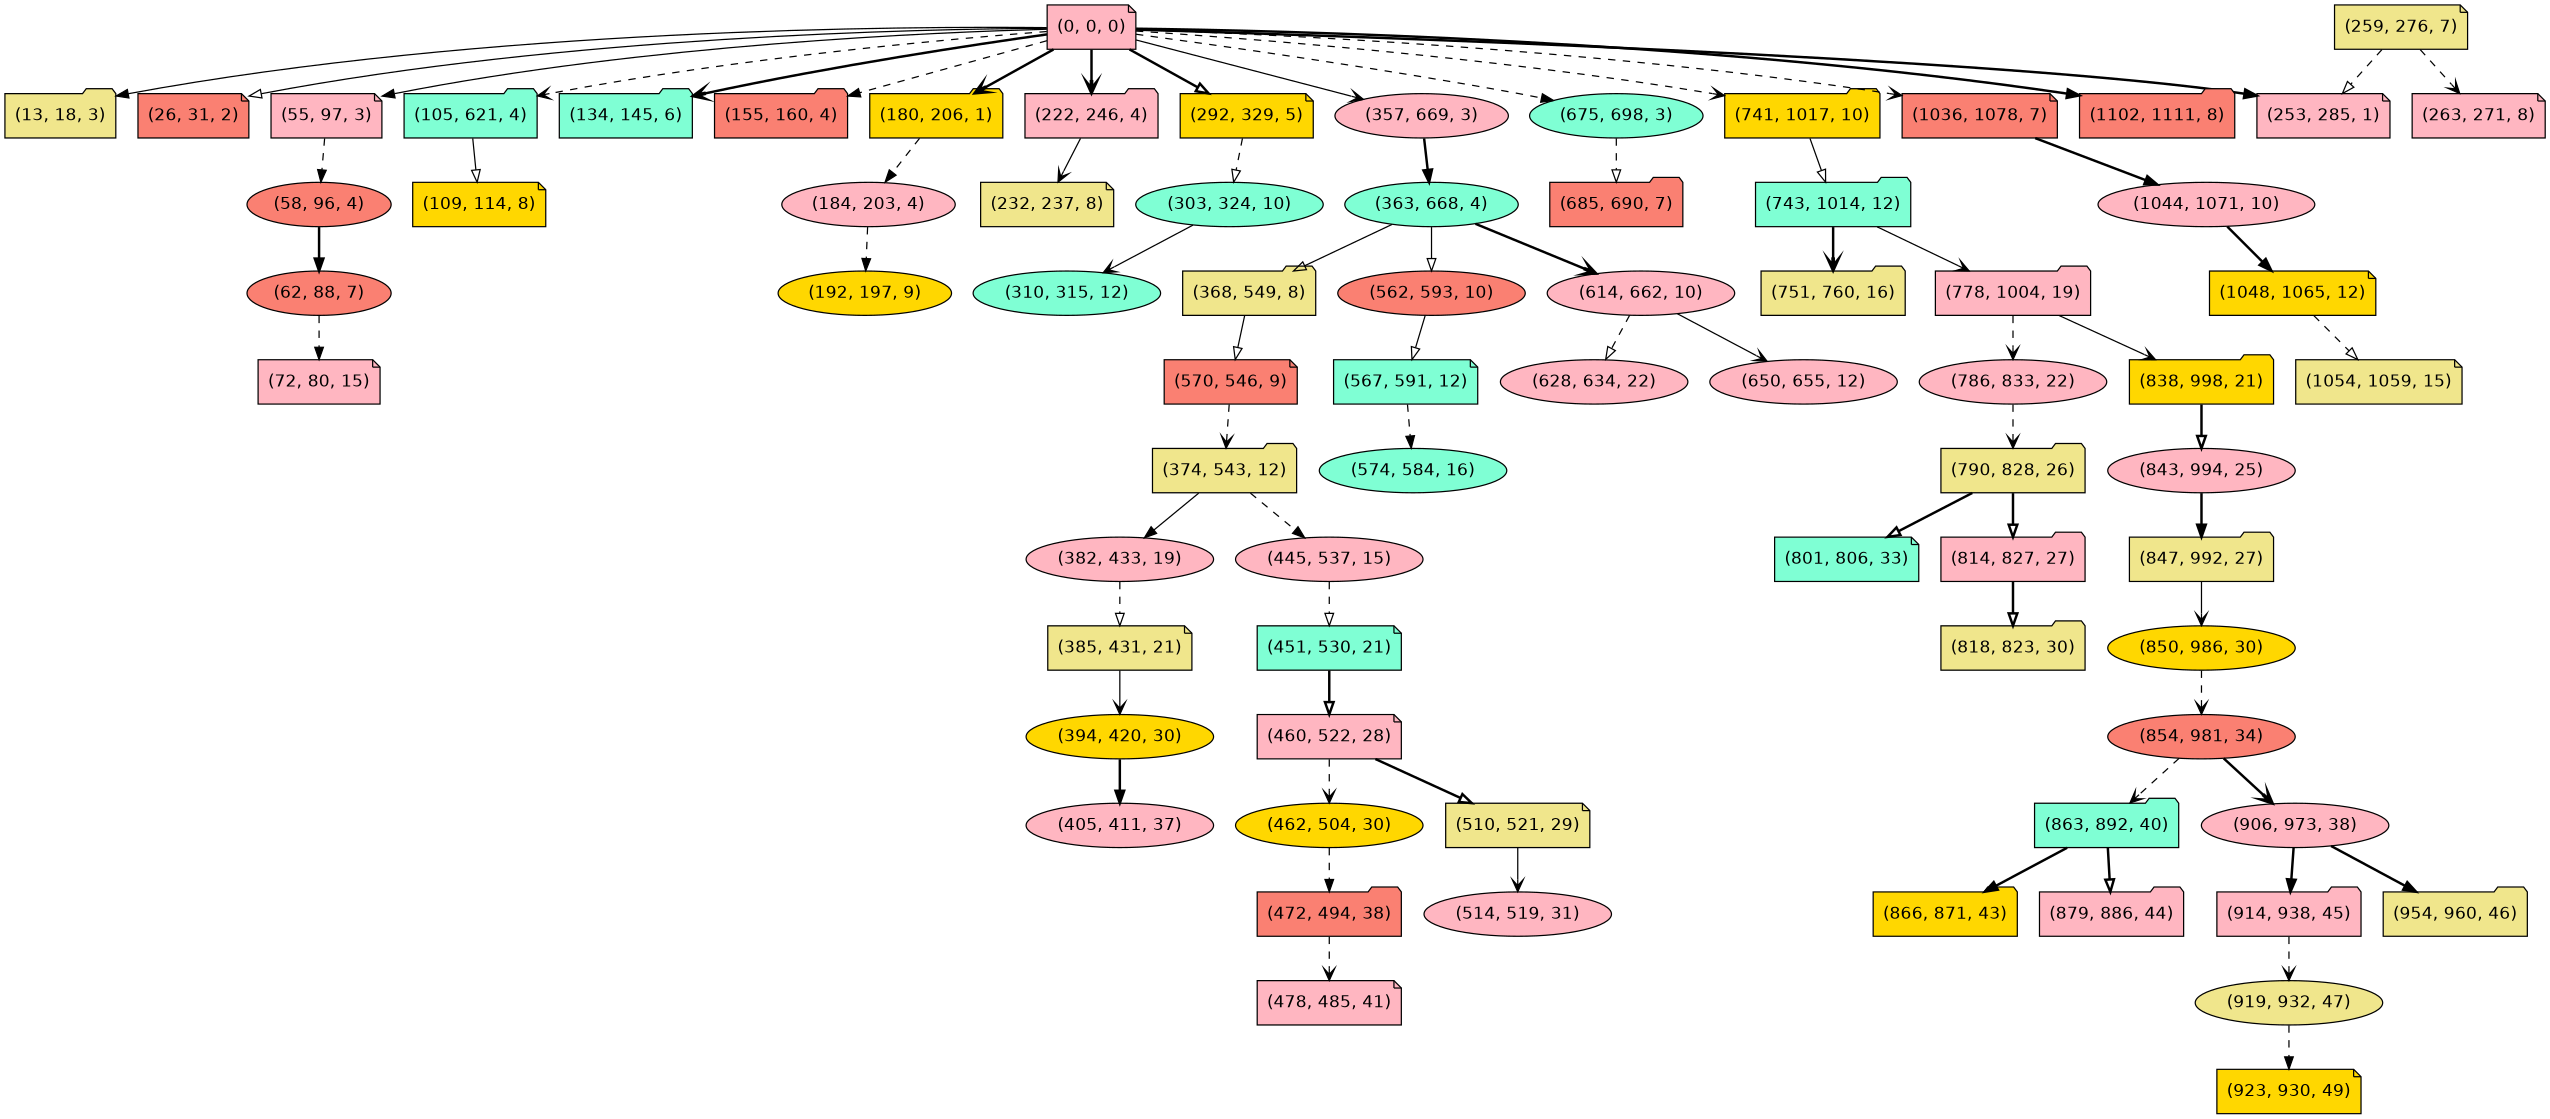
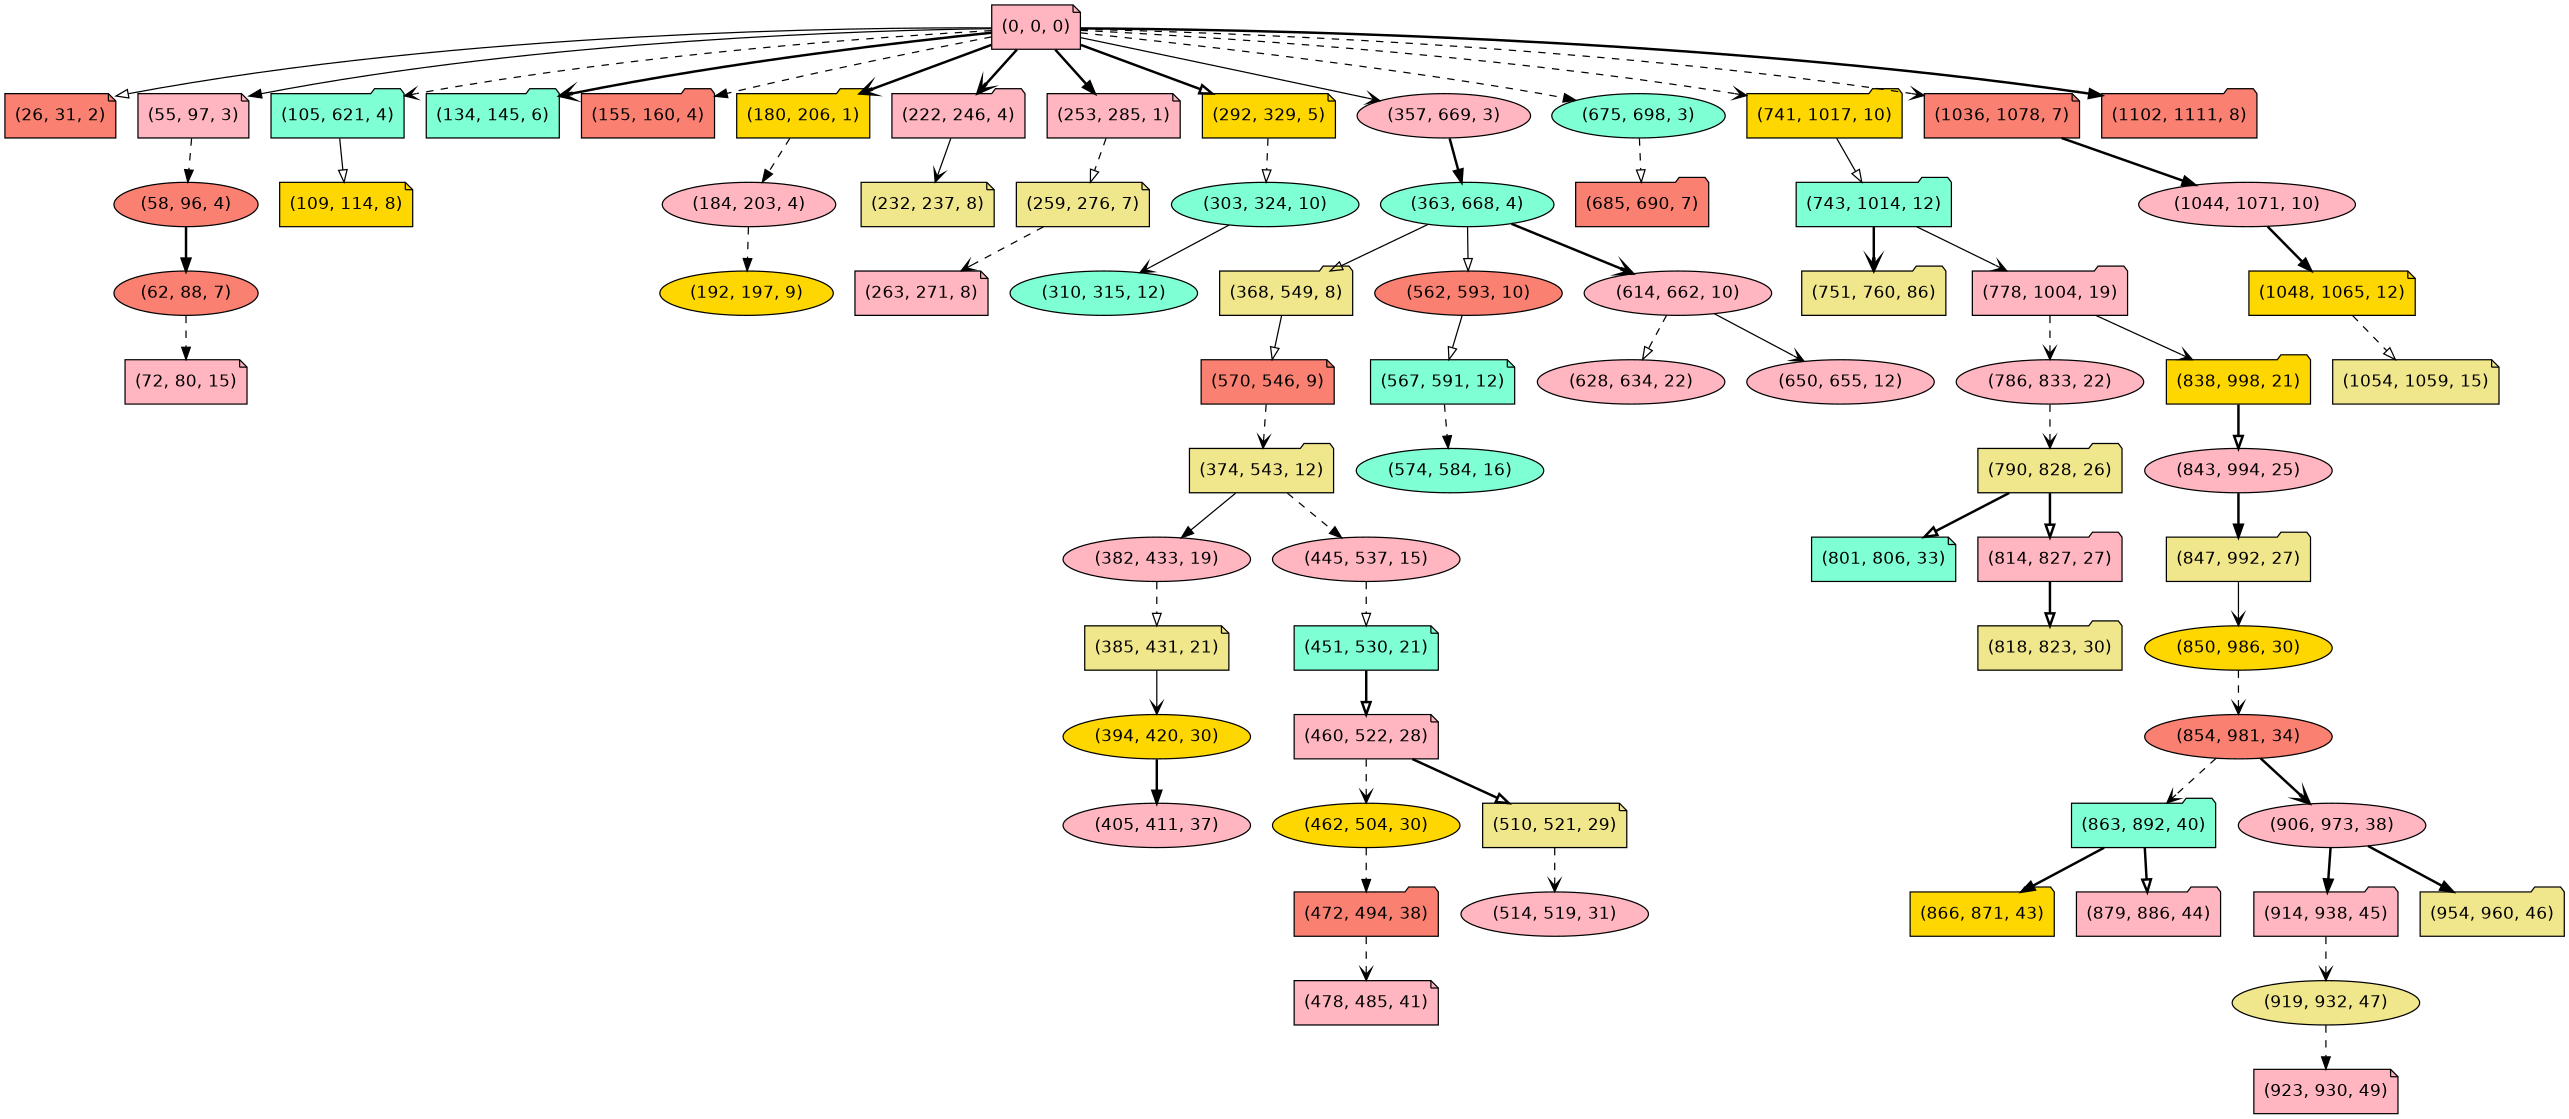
(2366, 67) -> (1100, 154)
(60, 116) -> none
(1833, 293) -> (1874, 293)
(1518, 864) -> (1555, 864)
(2289, 1092) -> (2326, 1092)
